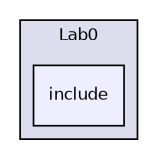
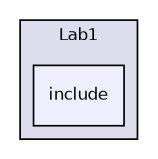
(79, 36) -> (79, 36)
